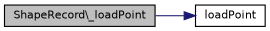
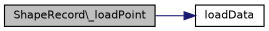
(230, 16) -> (230, 16)
